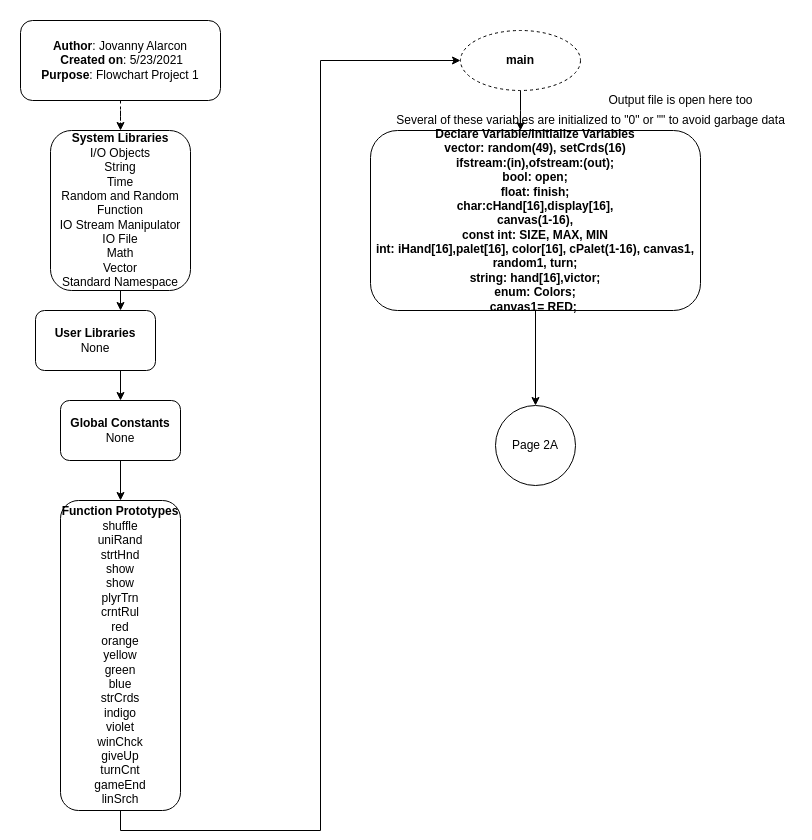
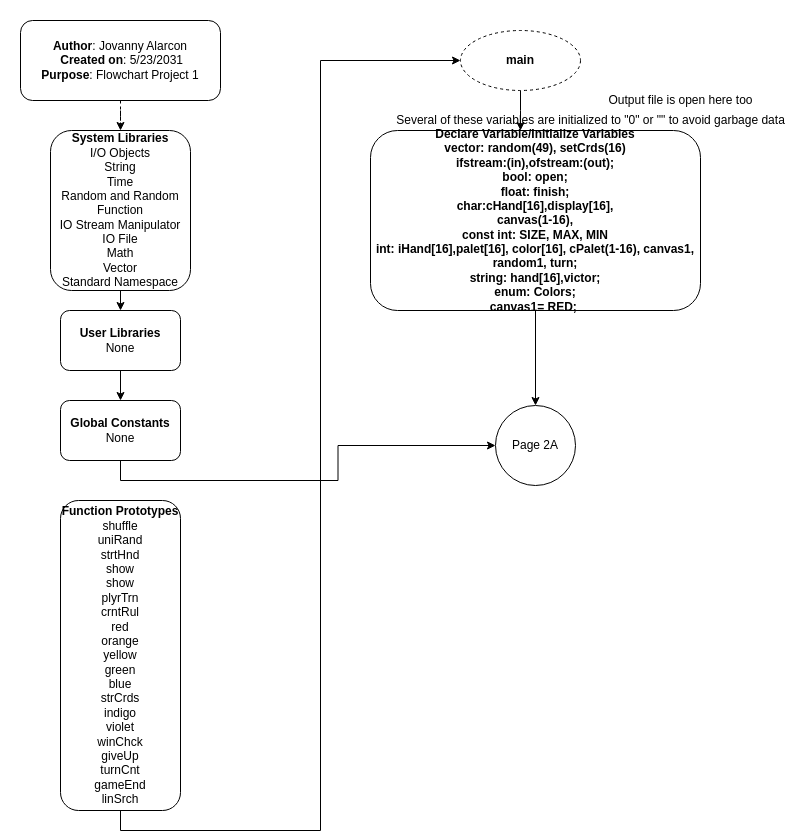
(121, 61) -> (121, 61)
(96, 341) -> (121, 341)
(121, 486) -> (322, 481)
